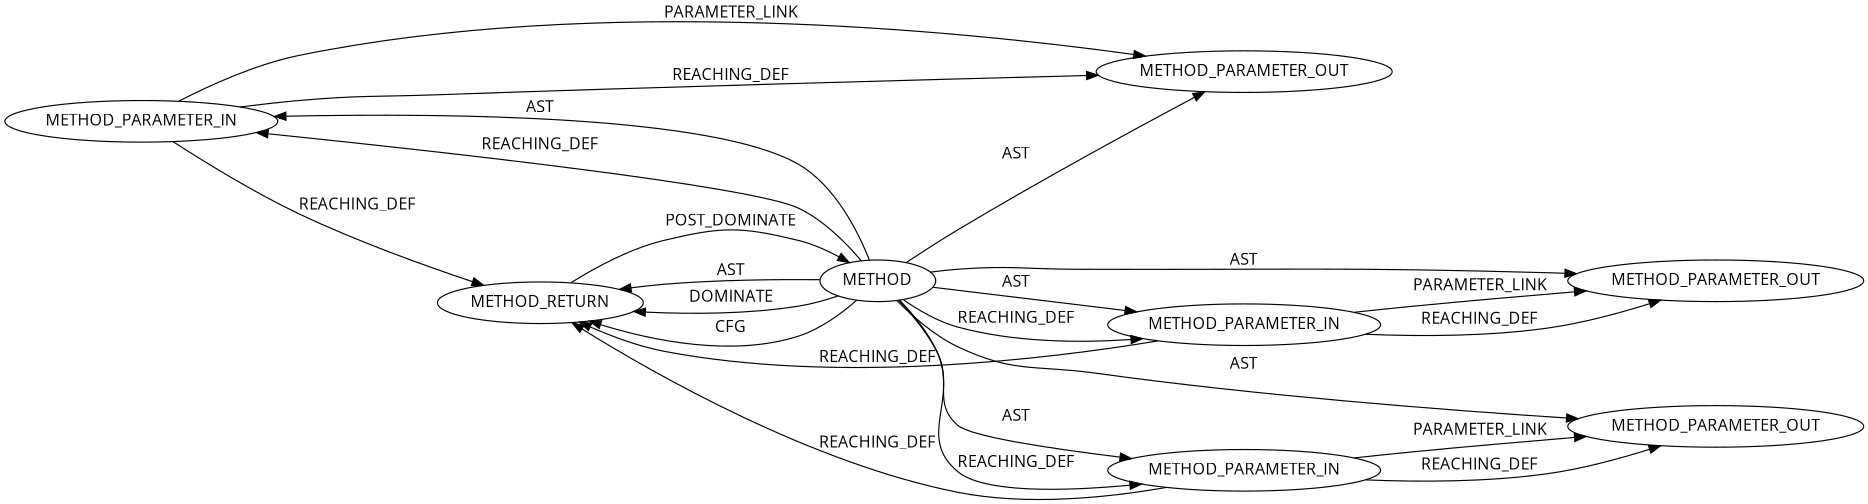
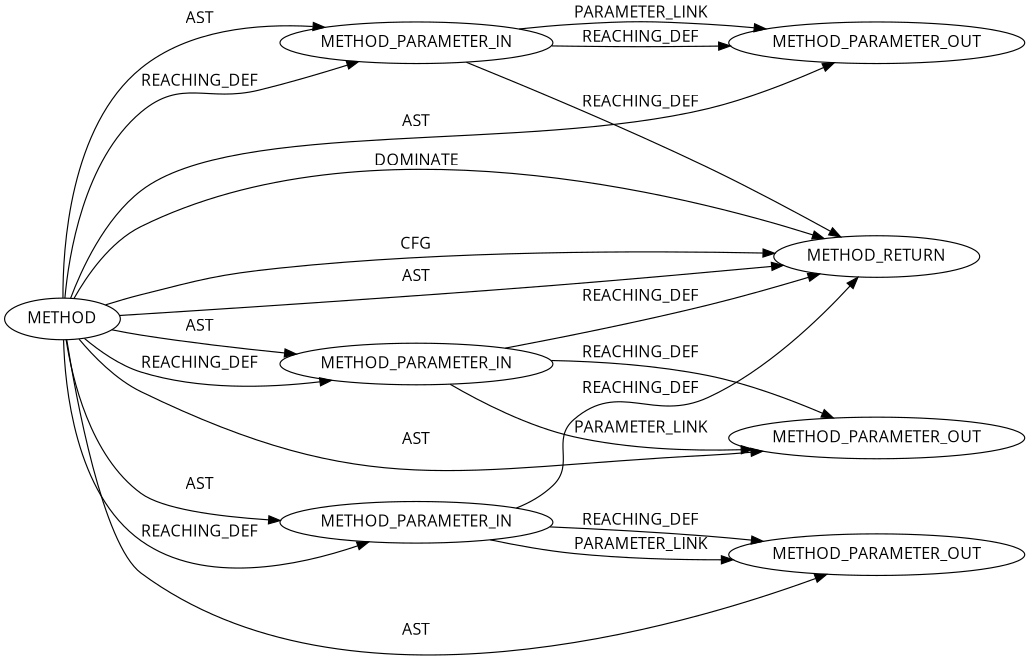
(702, 232) -> none
